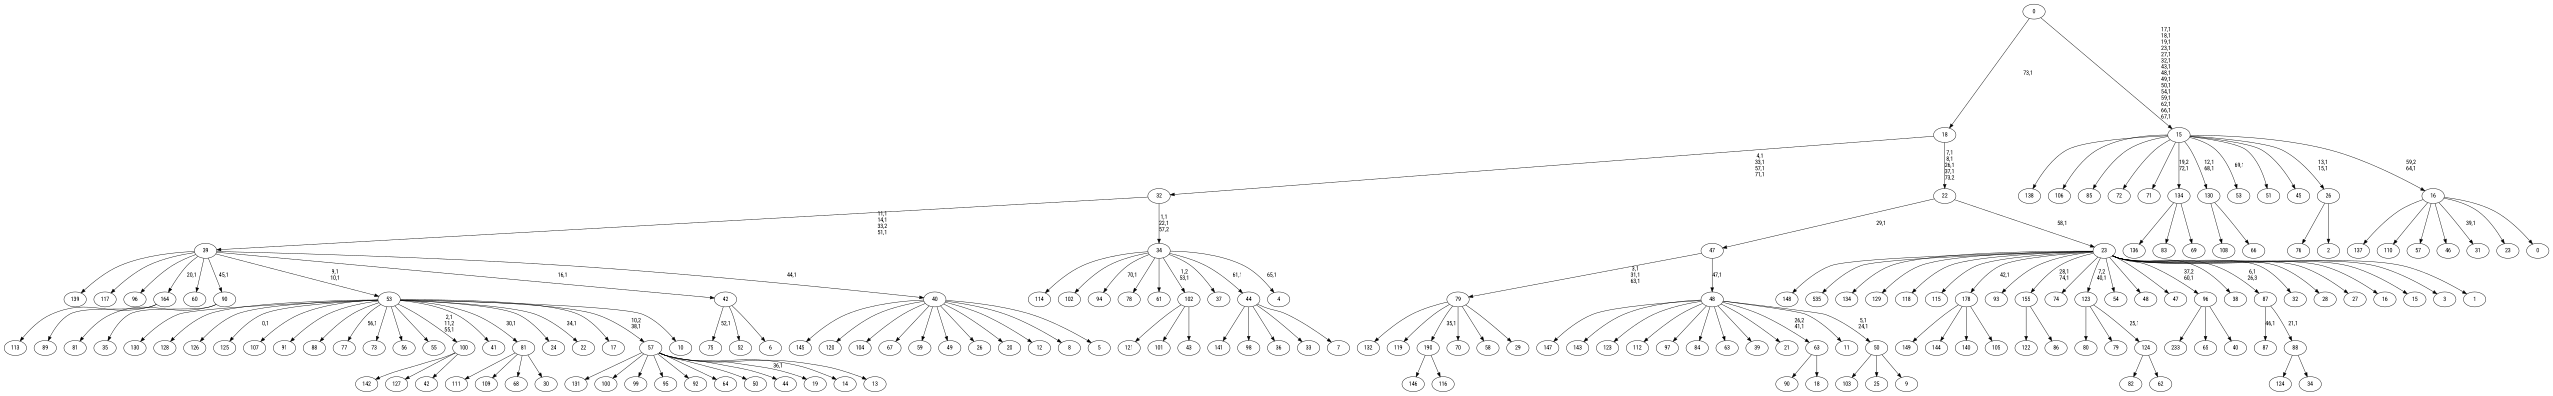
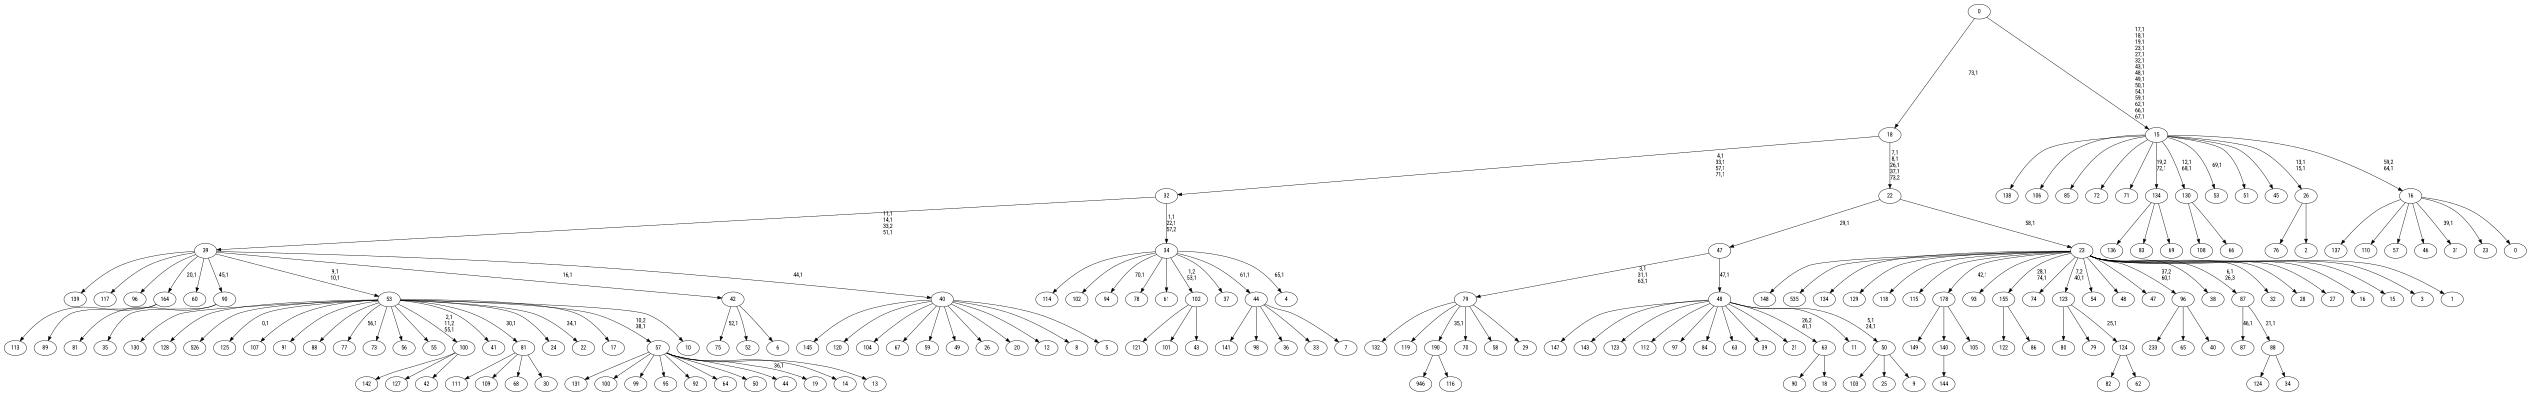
(1952, 322) -> (1944, 364)
(195, 348) -> (195, 348)
(1413, 384) -> (1421, 384)
